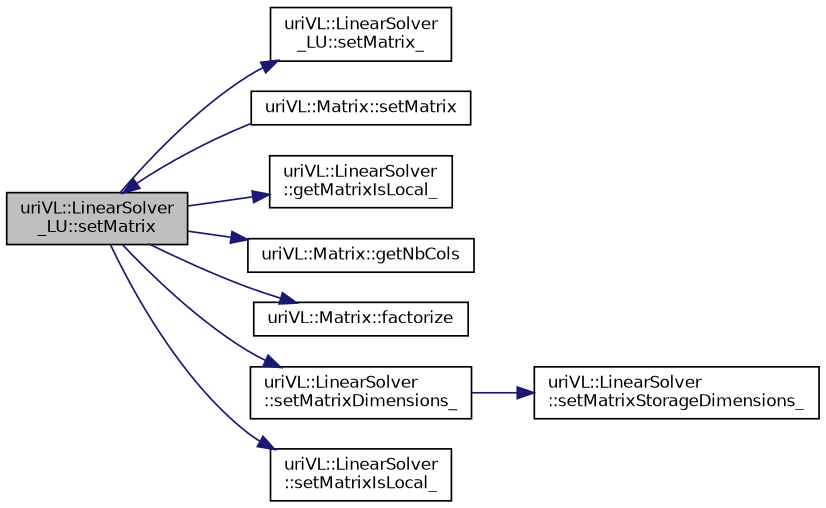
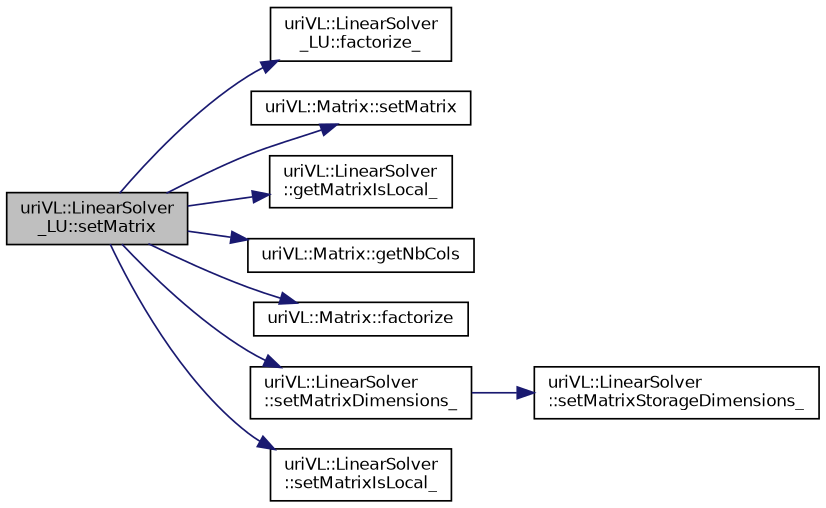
(361, 34) -> (361, 34)
(192, 151) -> (242, 157)
